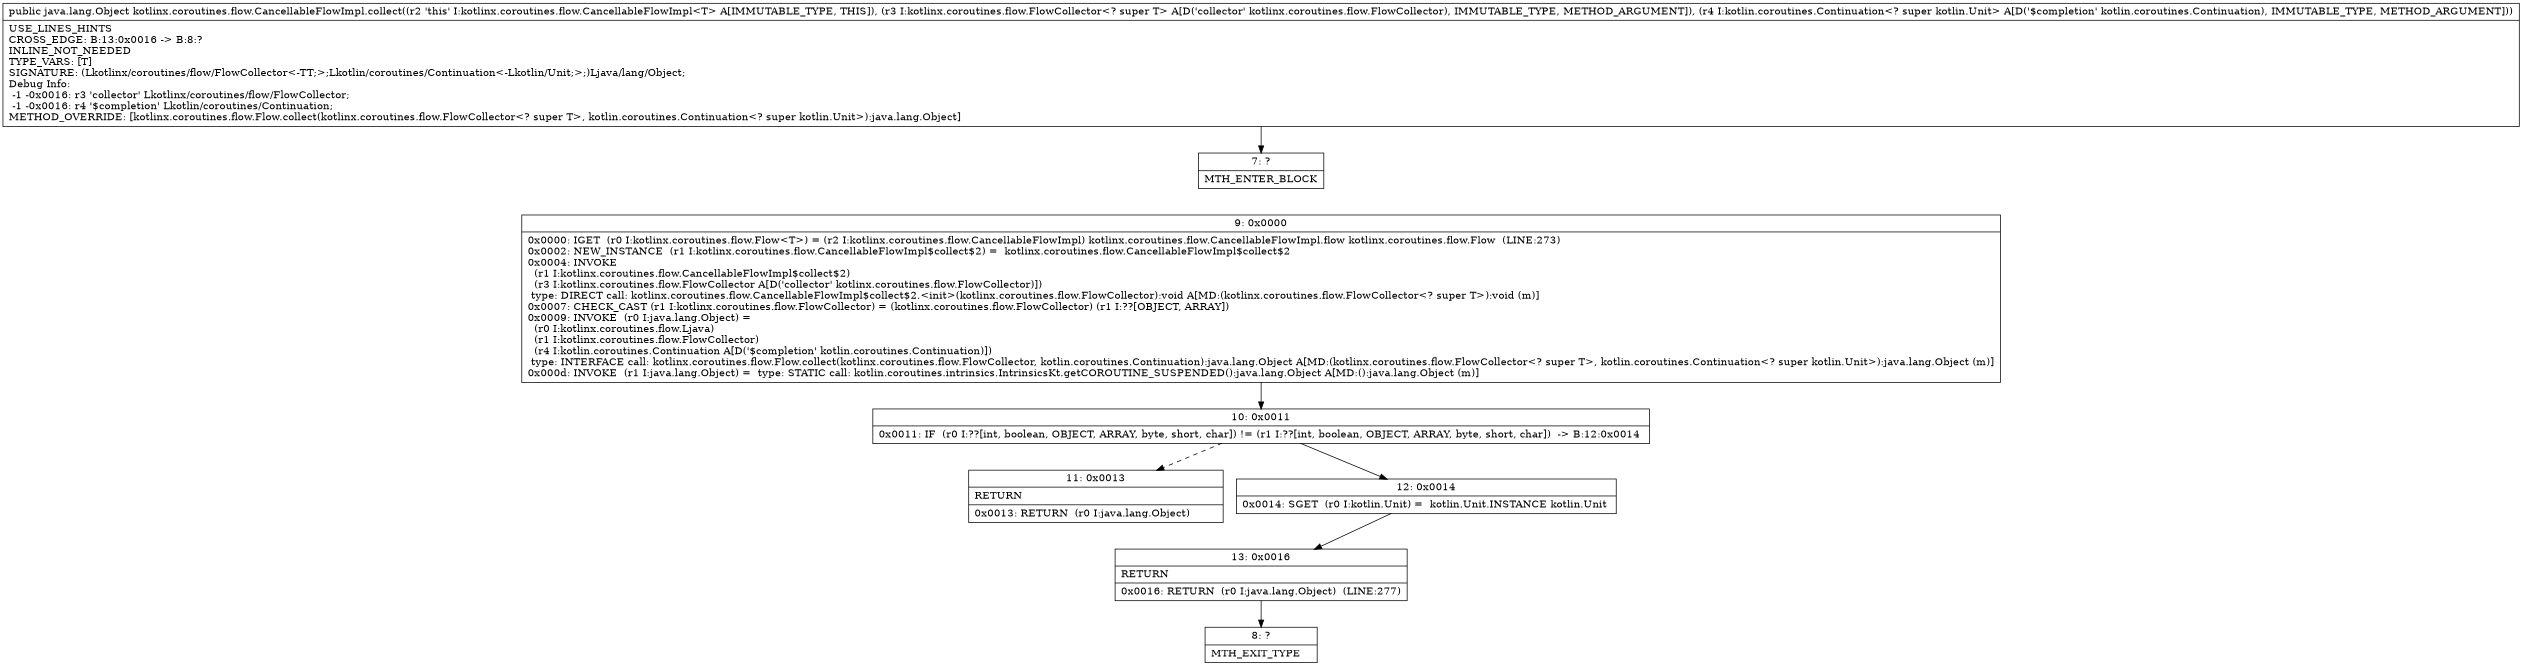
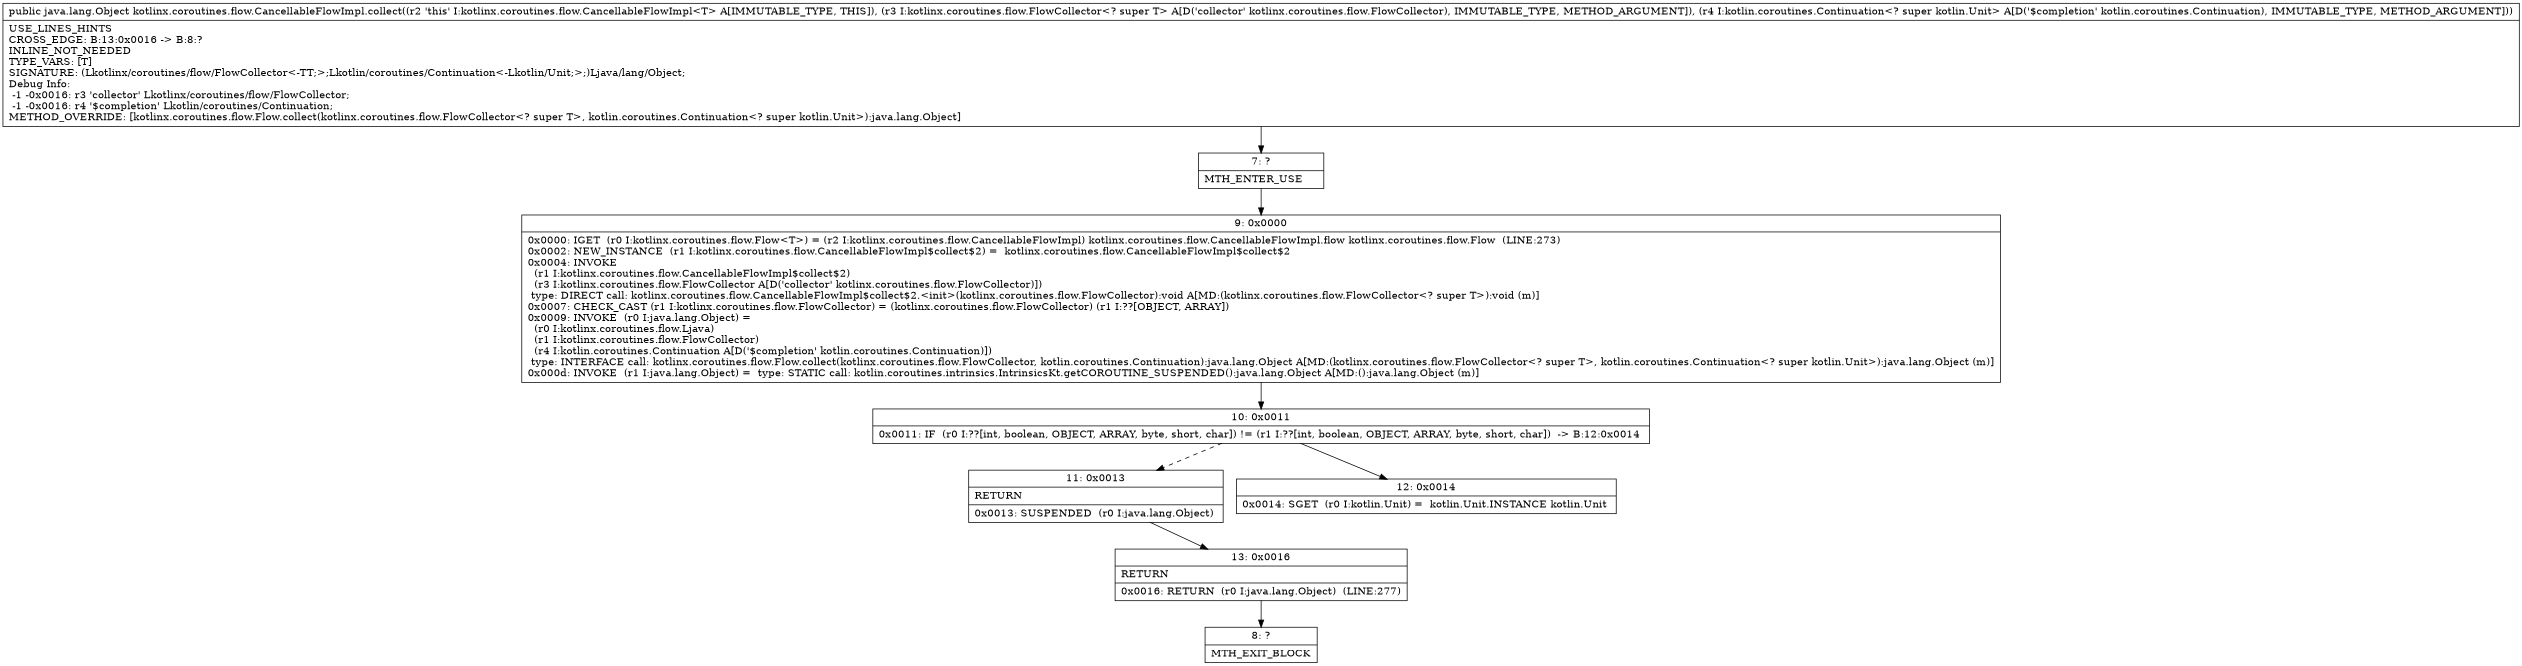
(1261, 179) -> (1254, 179)
none -> (1261, 198)
(1084, 513) -> (1096, 513)
(1356, 530) -> (1175, 534)
(1256, 653) -> (1261, 653)
